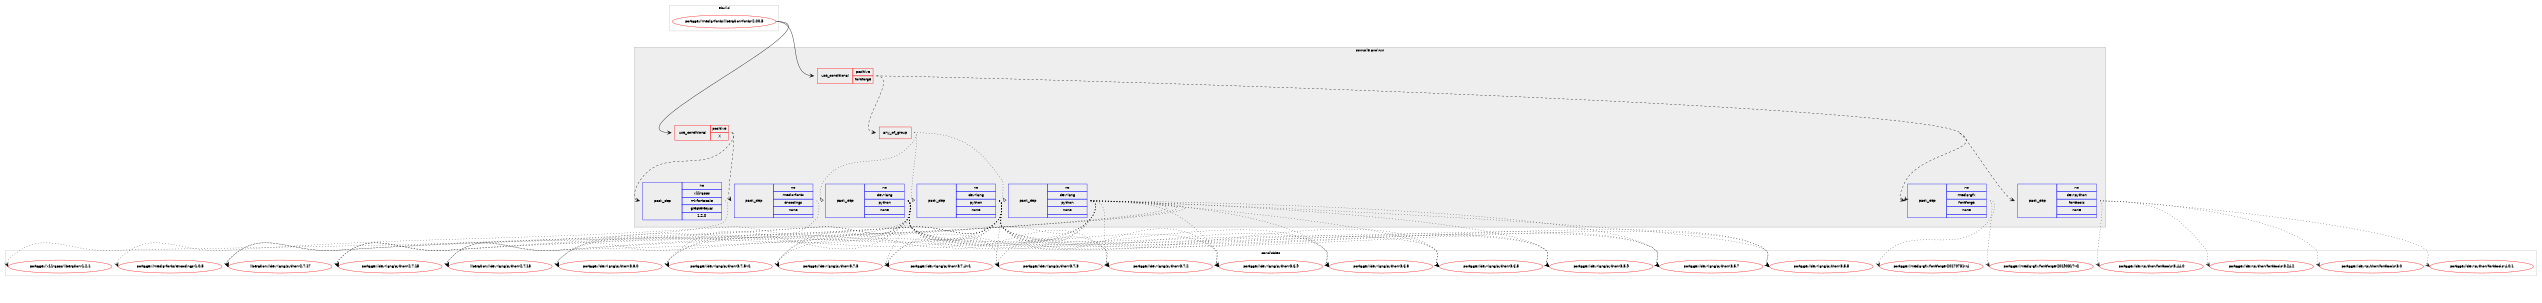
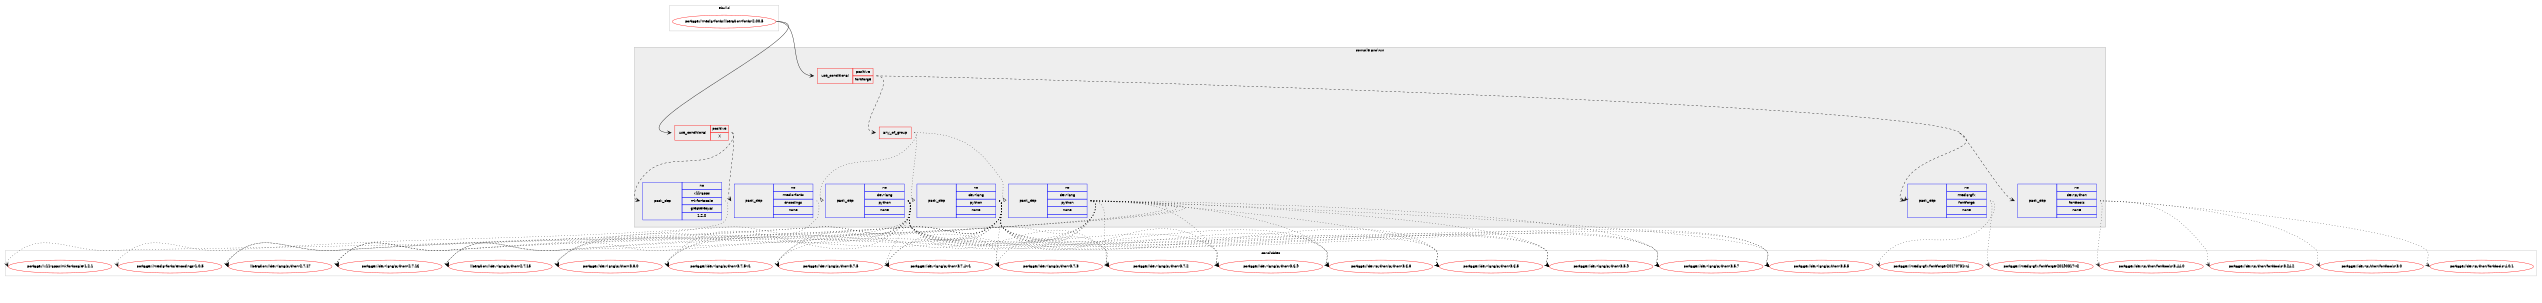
(60, 267) -> (60, 267)
(390, 267) -> (390, 267)
(1381, 267) -> (1381, 267)
